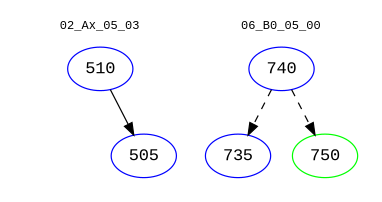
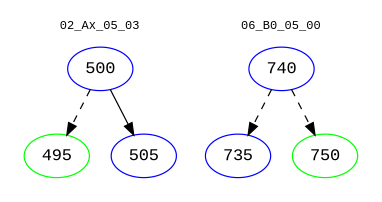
(100, 69) -> (100, 69)
none -> (57, 156)
